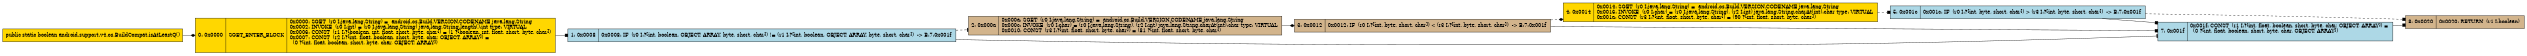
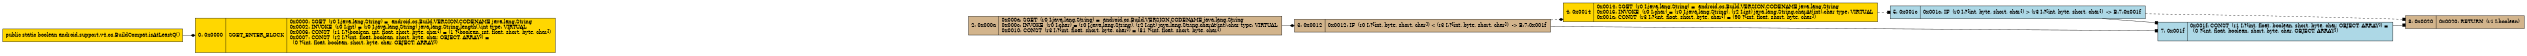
(762, 35) -> none
